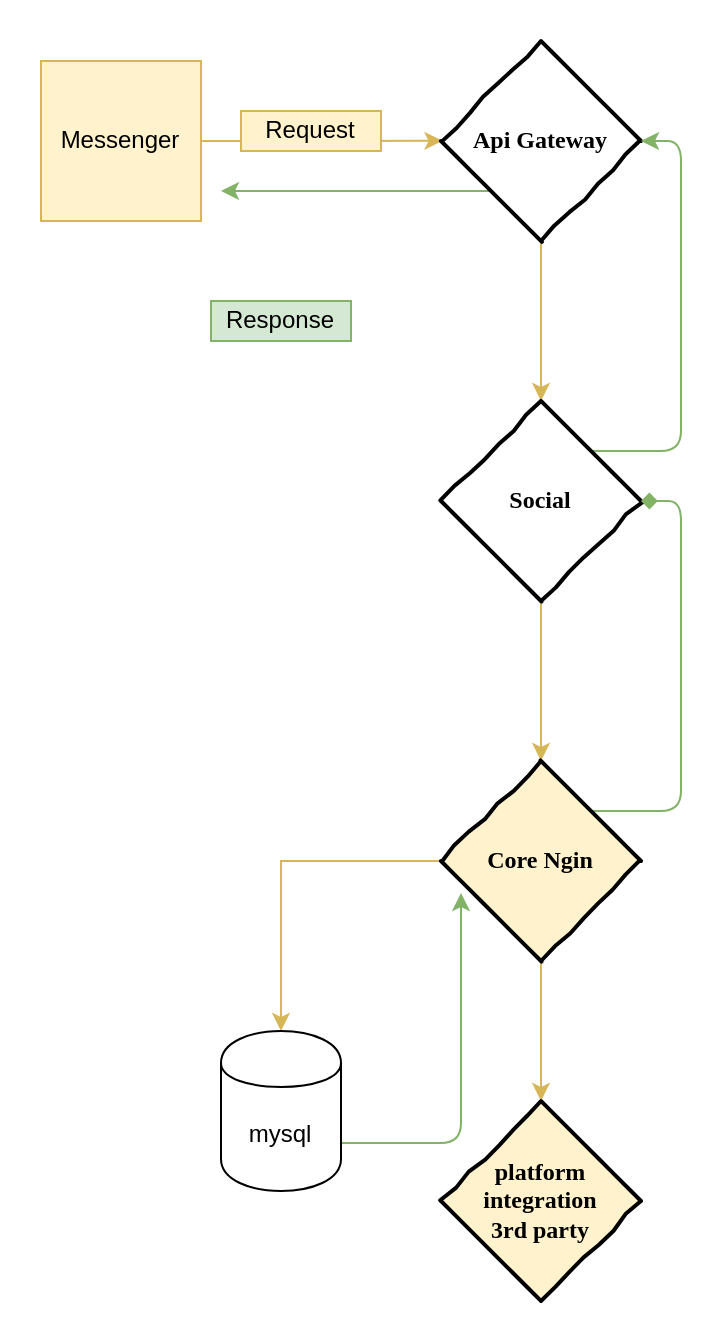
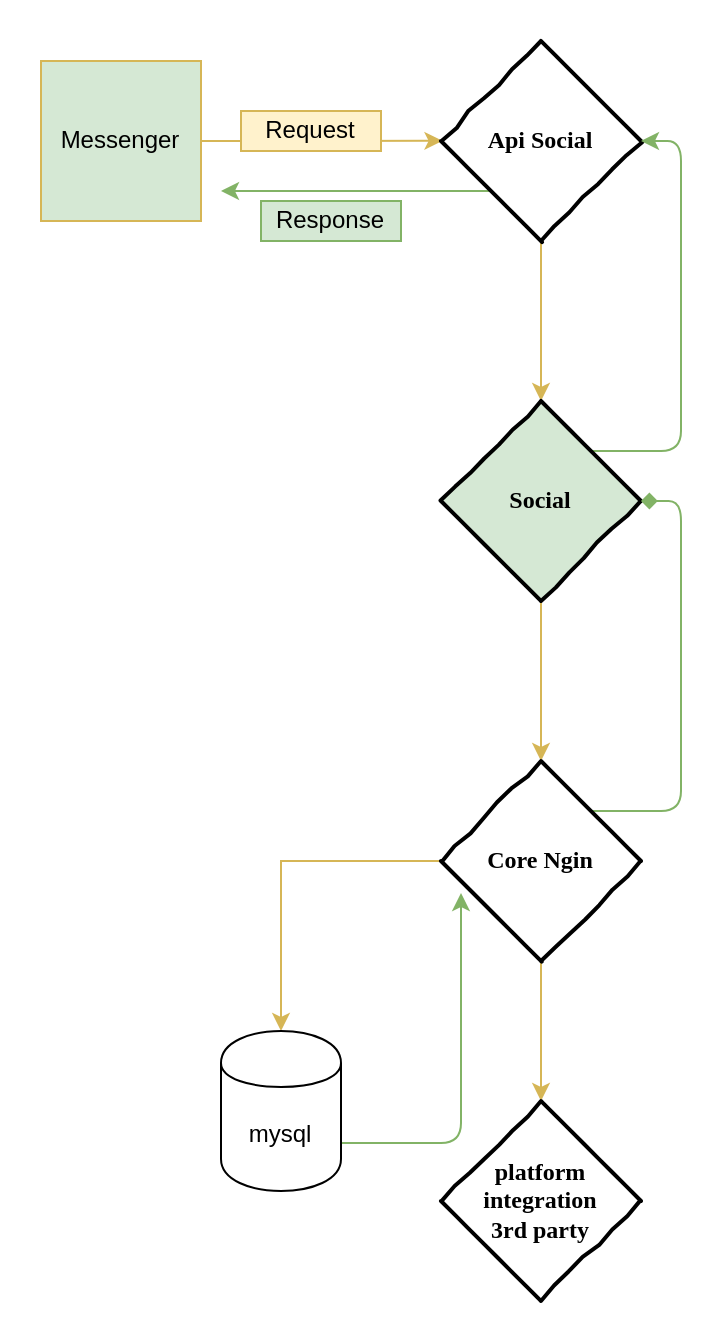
(121, 141) -> (121, 141)
(541, 141) -> (541, 141)
(281, 321) -> (331, 221)
(541, 501) -> (541, 501)
(541, 861) -> (541, 861)
(541, 1201) -> (541, 1201)
